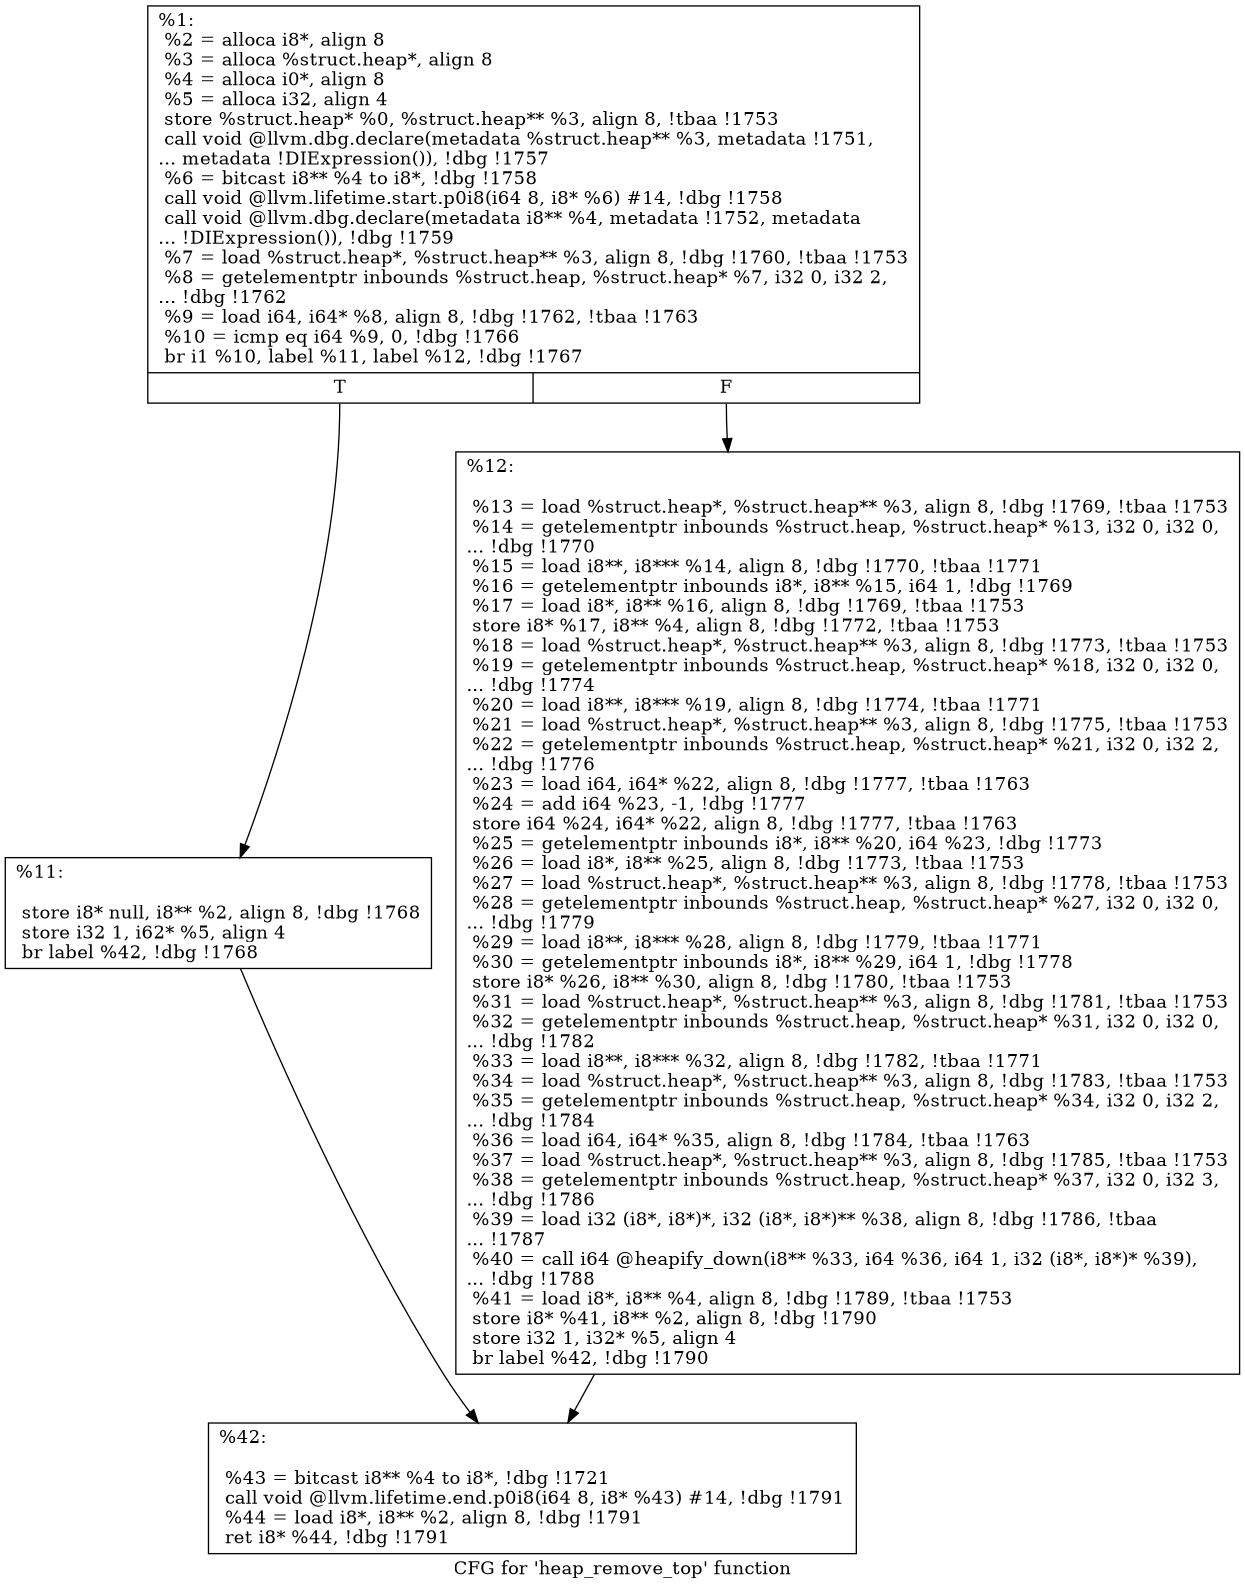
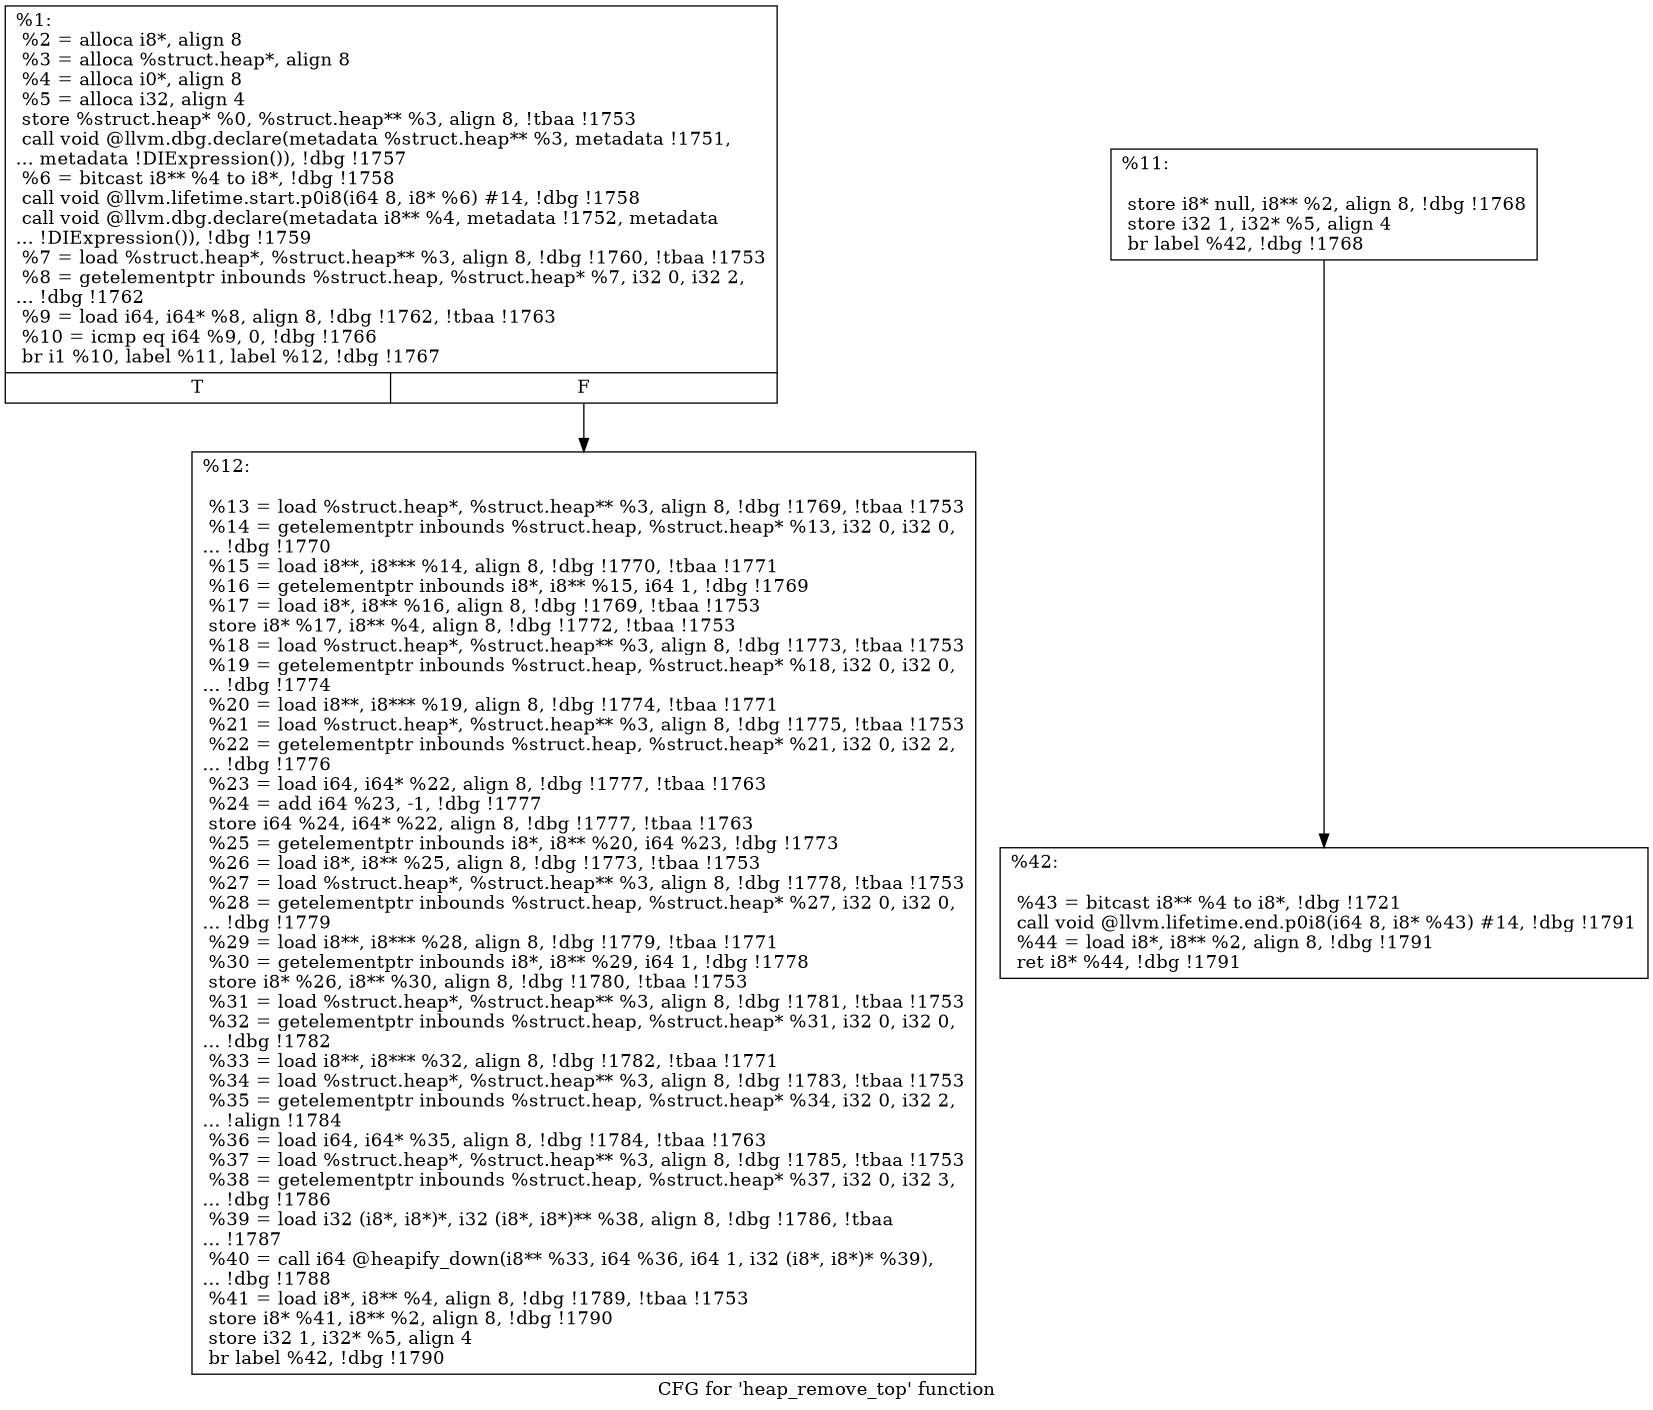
(310, 628) -> none
(151, 933) -> (1257, 224)
(531, 1121) -> (272, 1121)
(584, 1392) -> none
